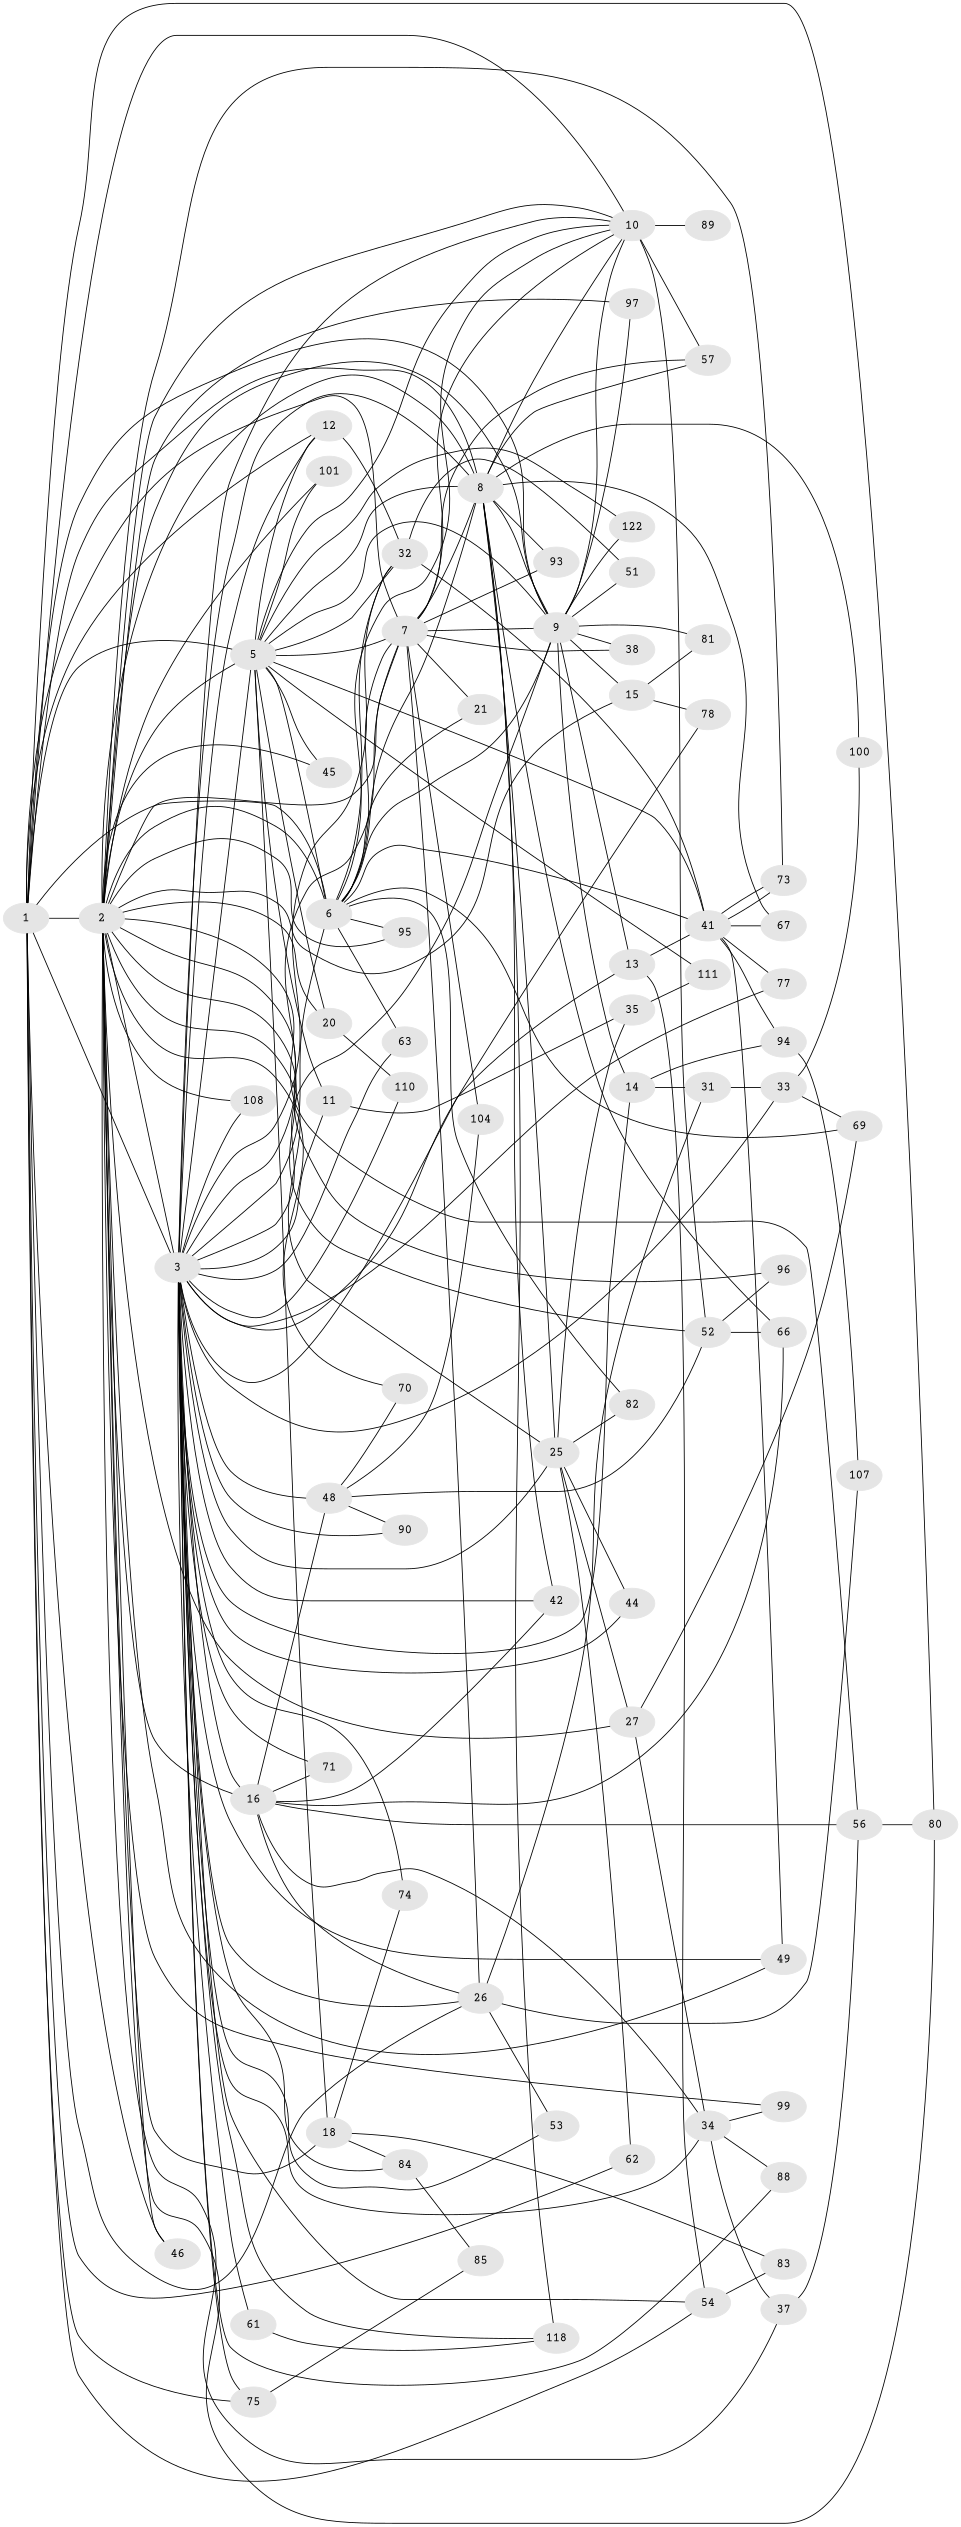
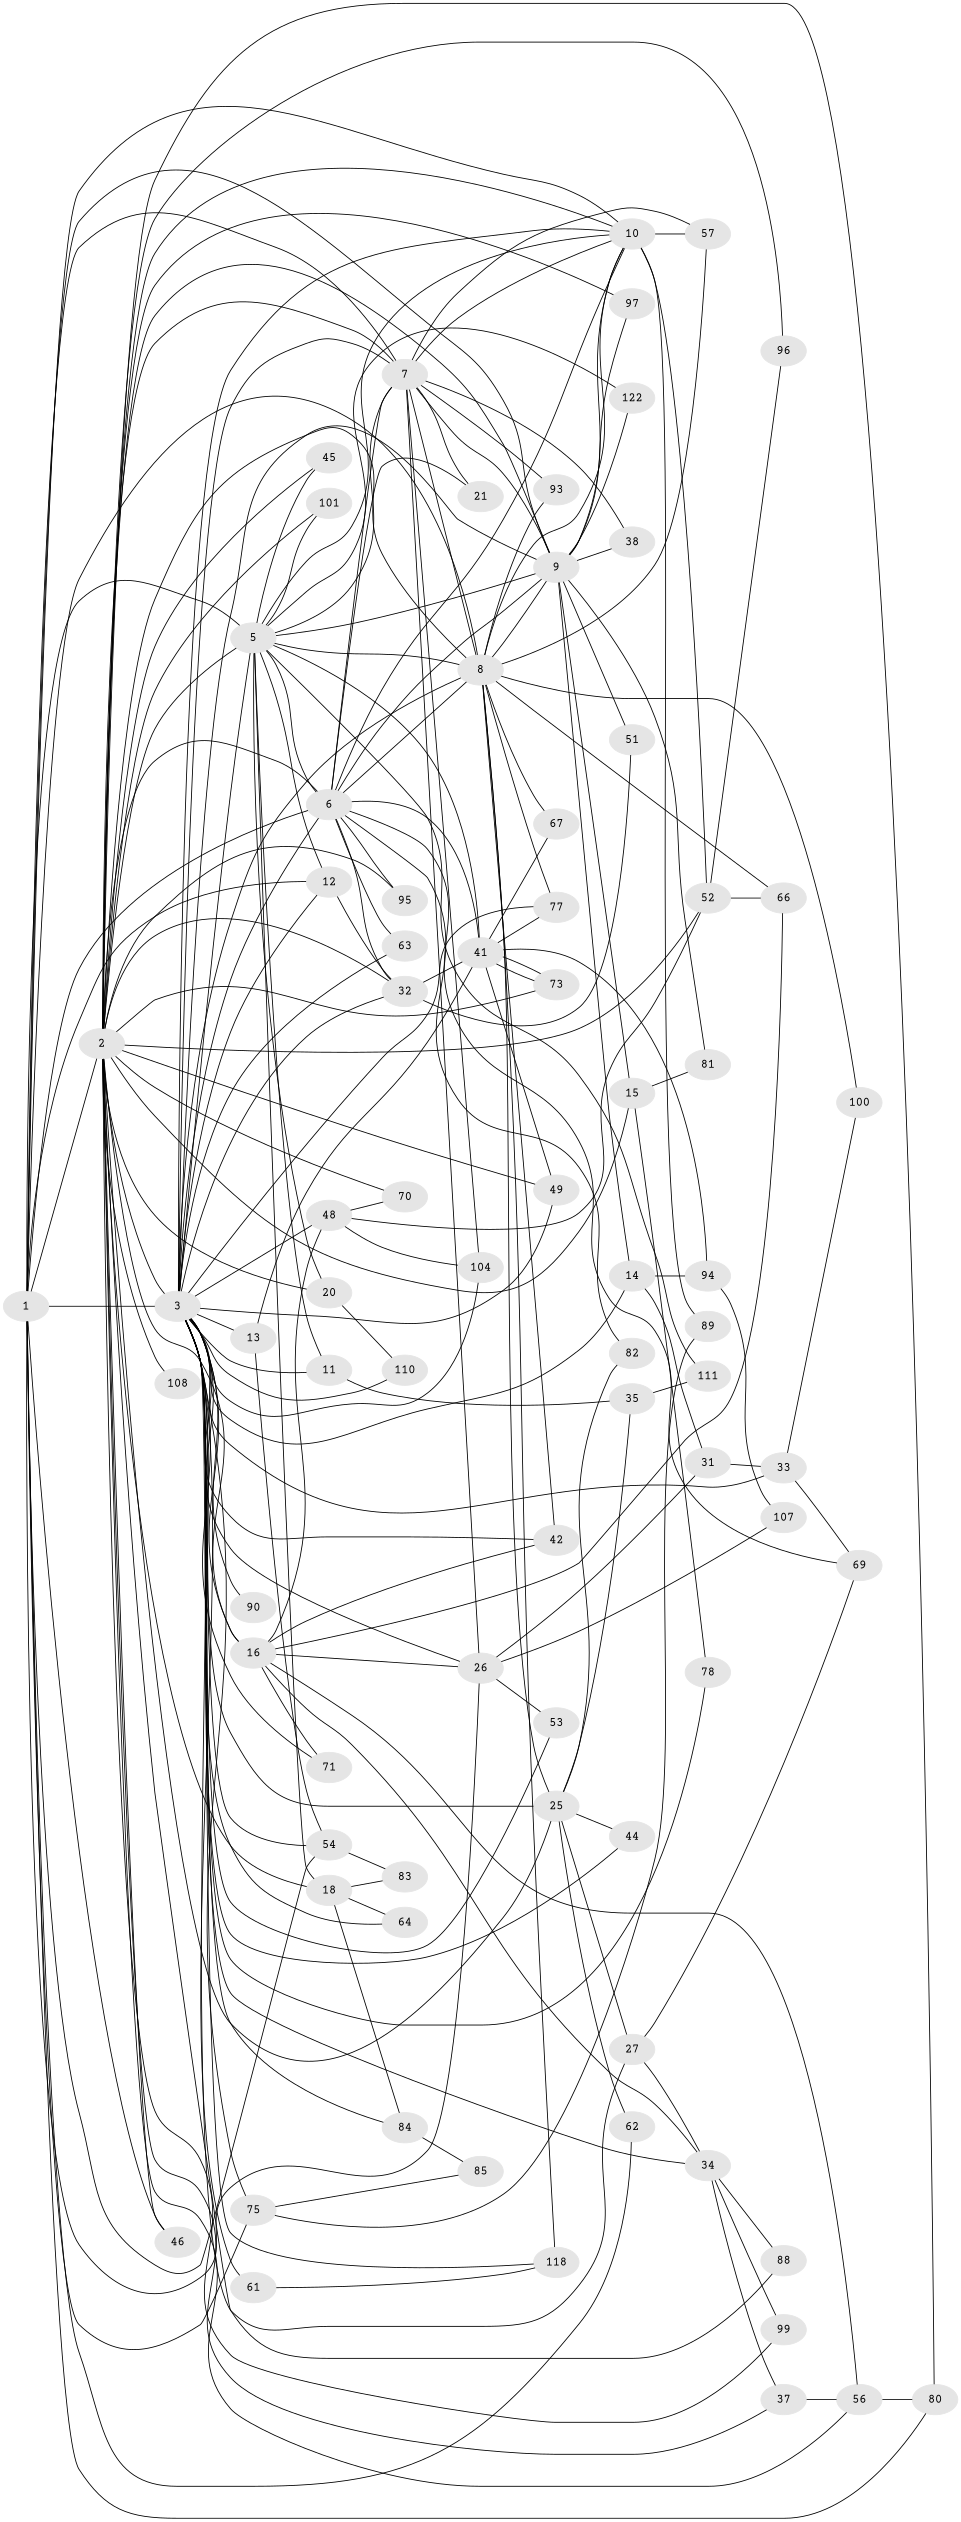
(344, 623) -> (223, 919)
none -> (516, 789)
(594, 796) -> none
(206, 1181) -> (343, 1405)
(367, 1514) -> none
(405, 1895) -> (405, 1922)
none -> (636, 1926)
